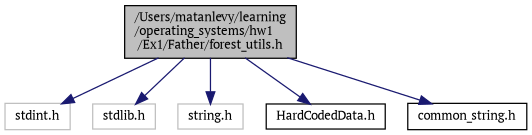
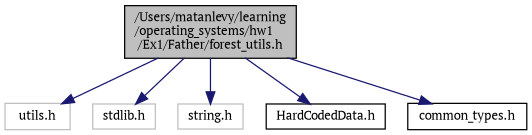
(38, 117) -> (38, 117)
(467, 117) -> (467, 117)
